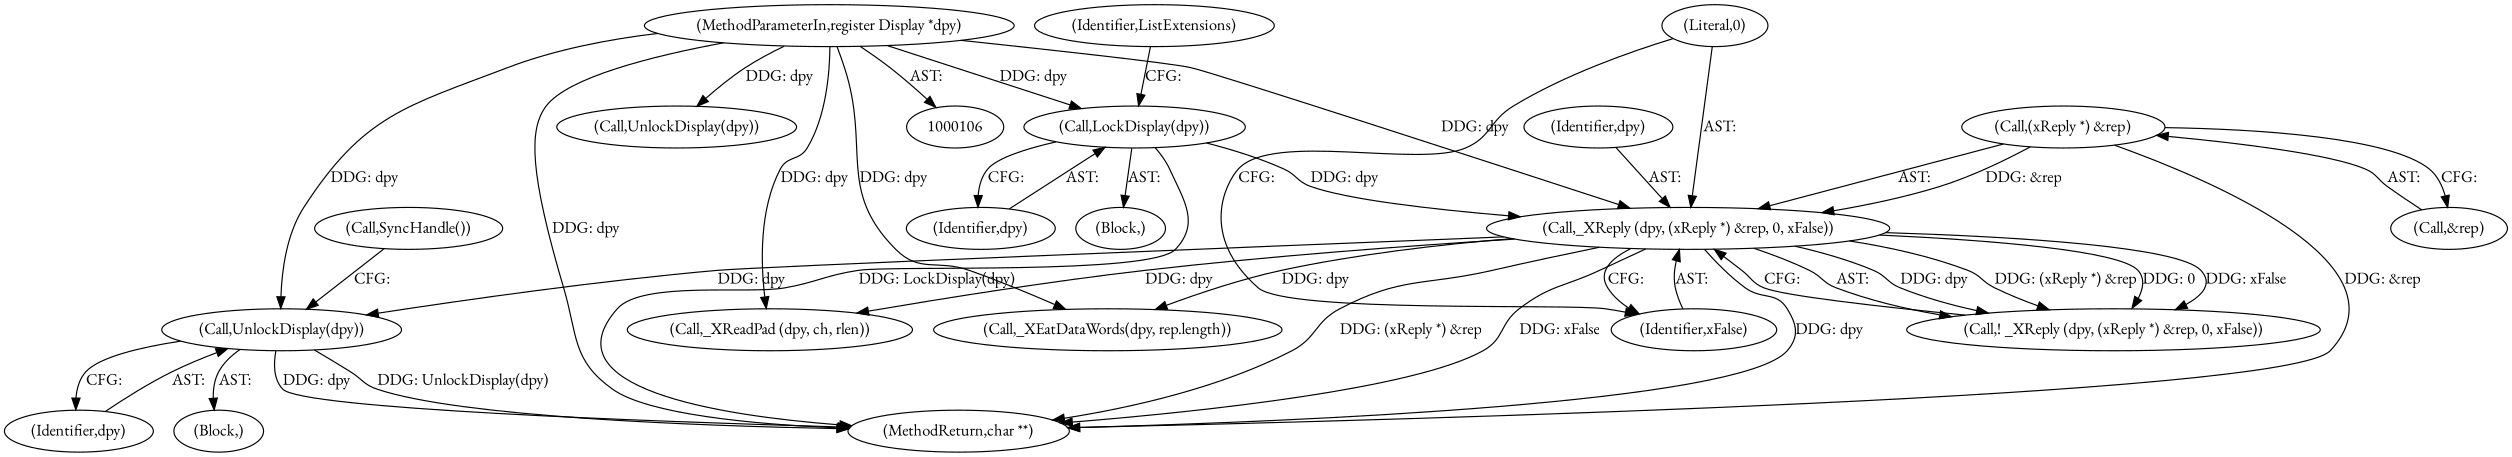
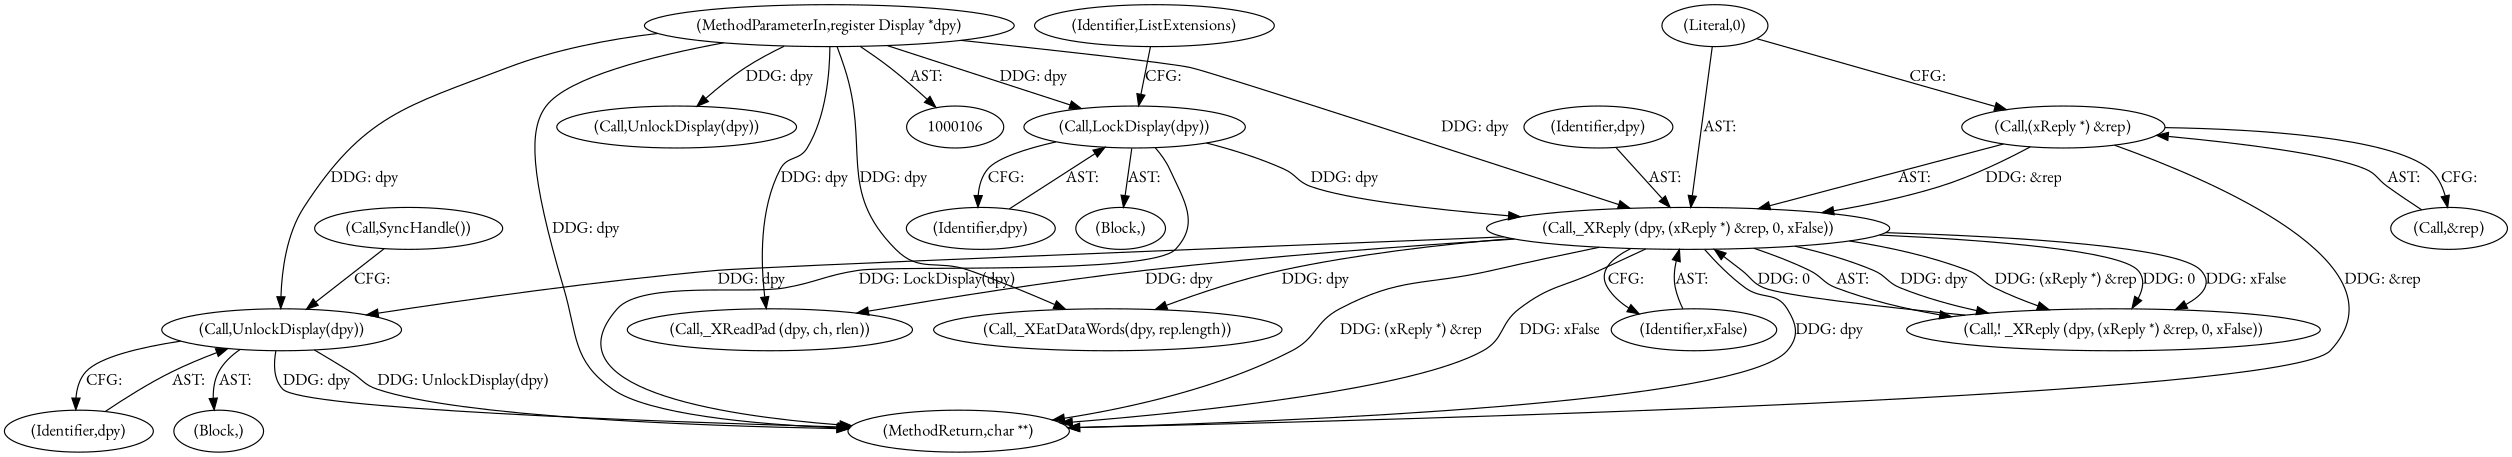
(1229, 183) -> (1876, 73)
(1784, 279) -> (1784, 279)
